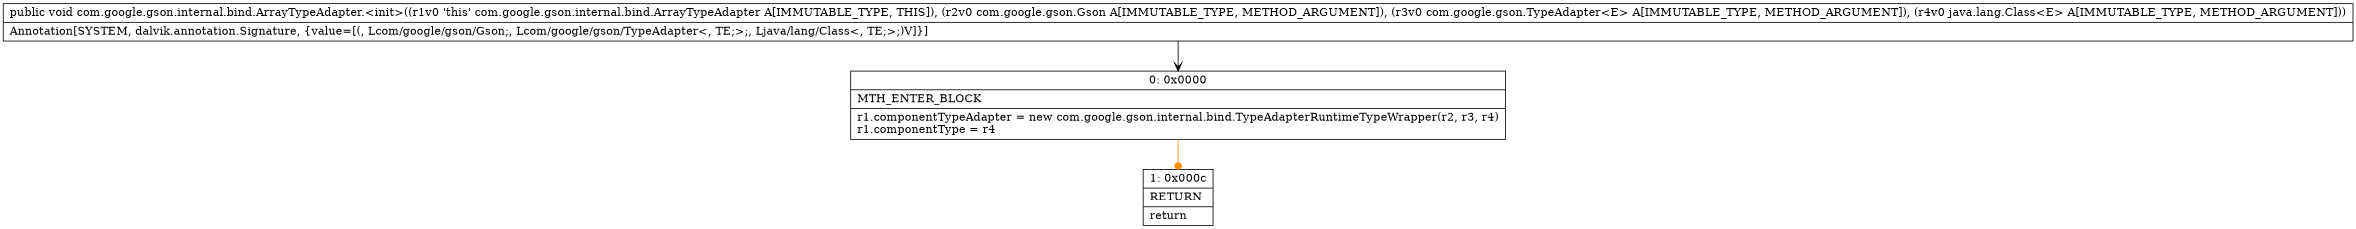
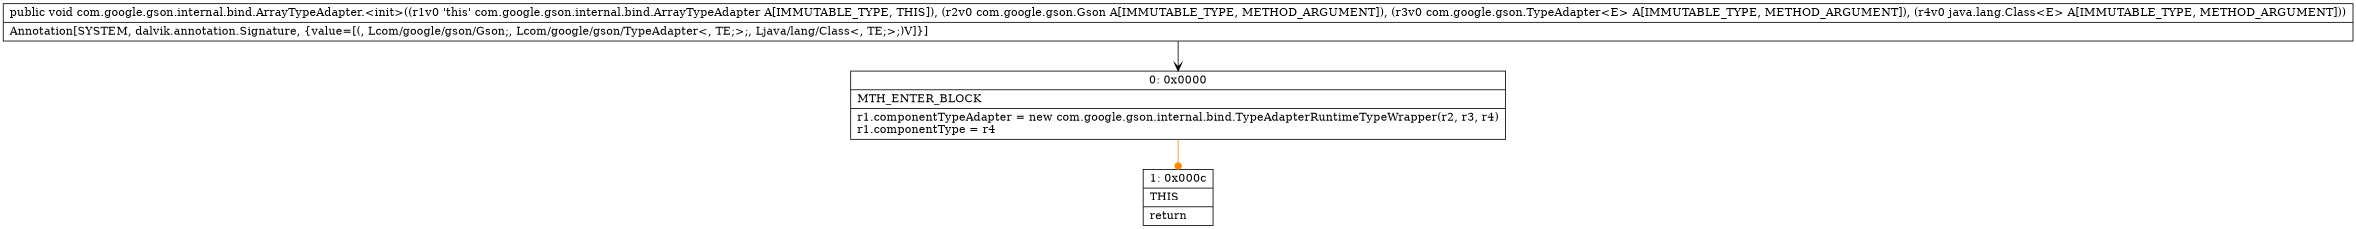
(1176, 197) -> (1165, 197)
